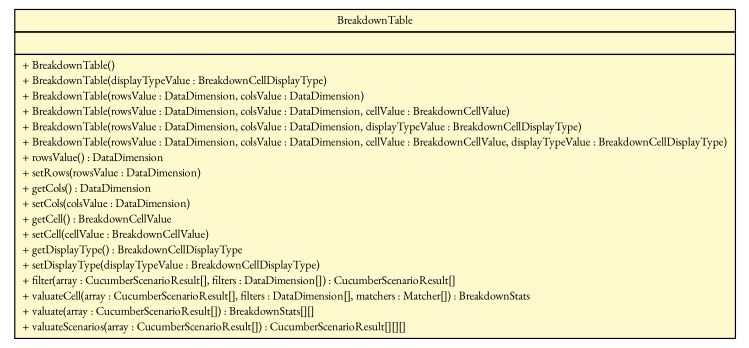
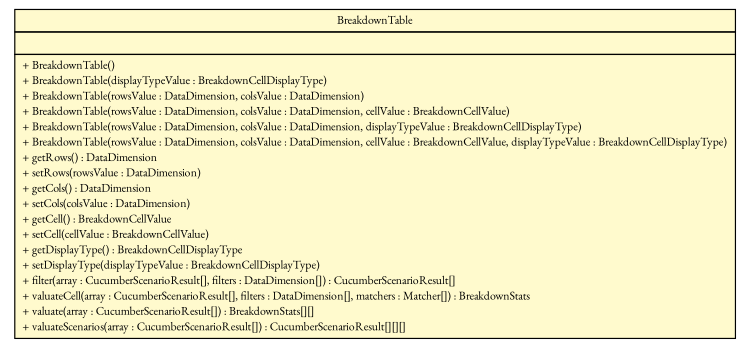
(93, 157) -> (90, 157)
